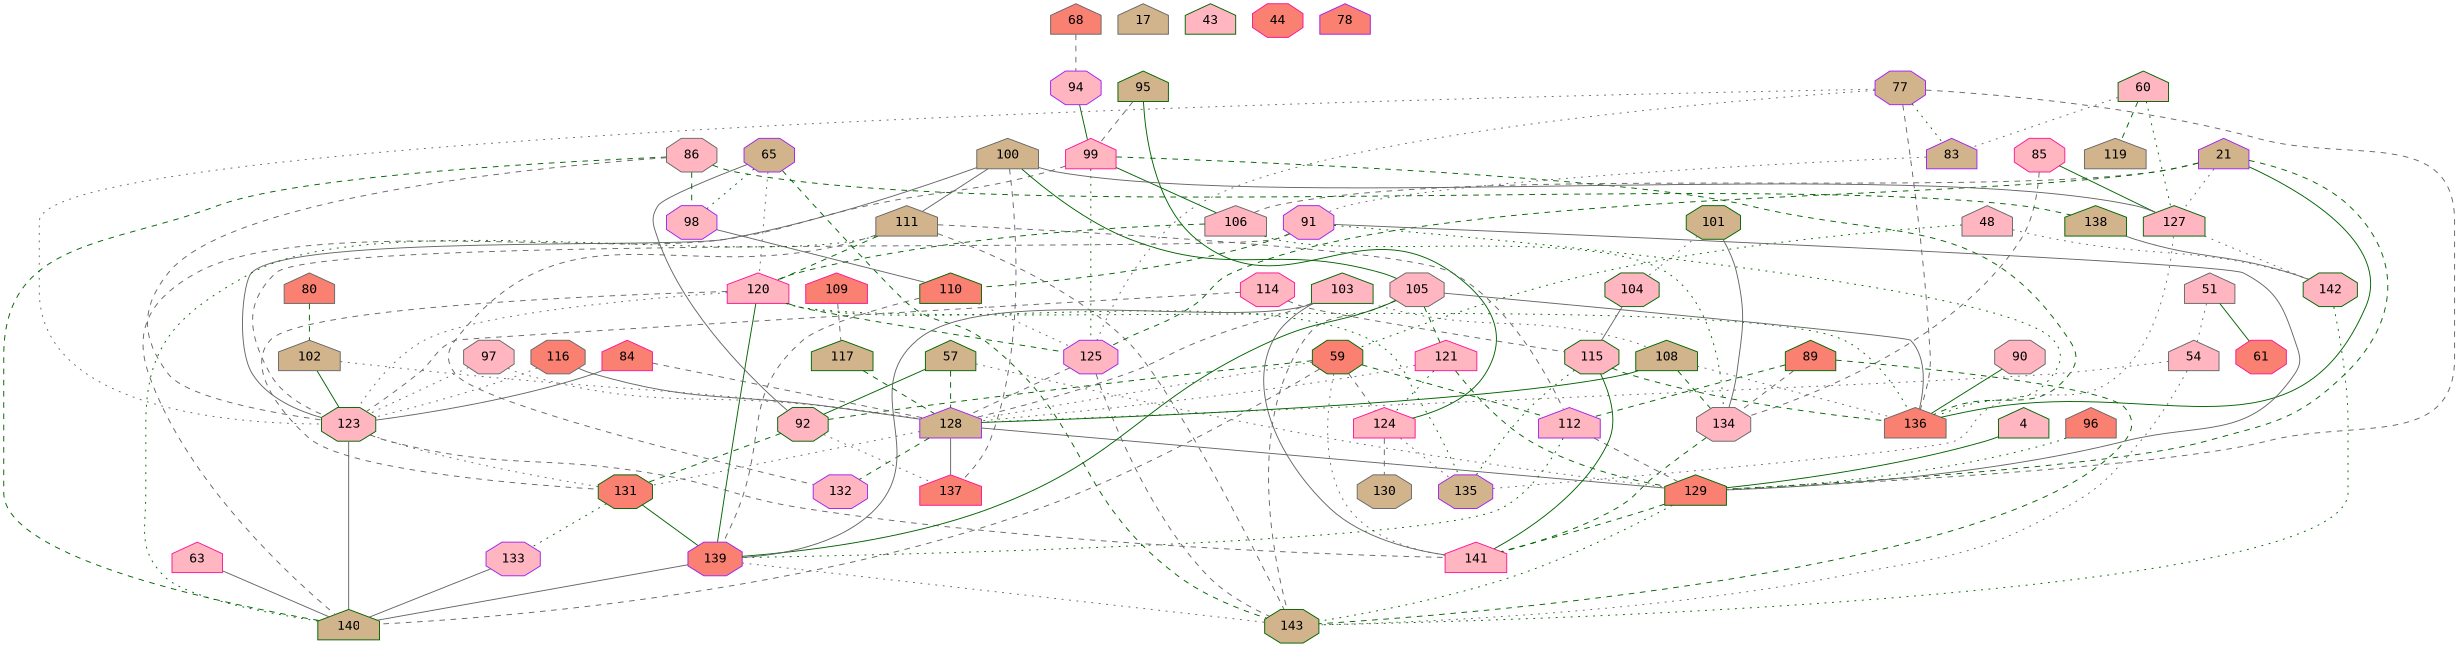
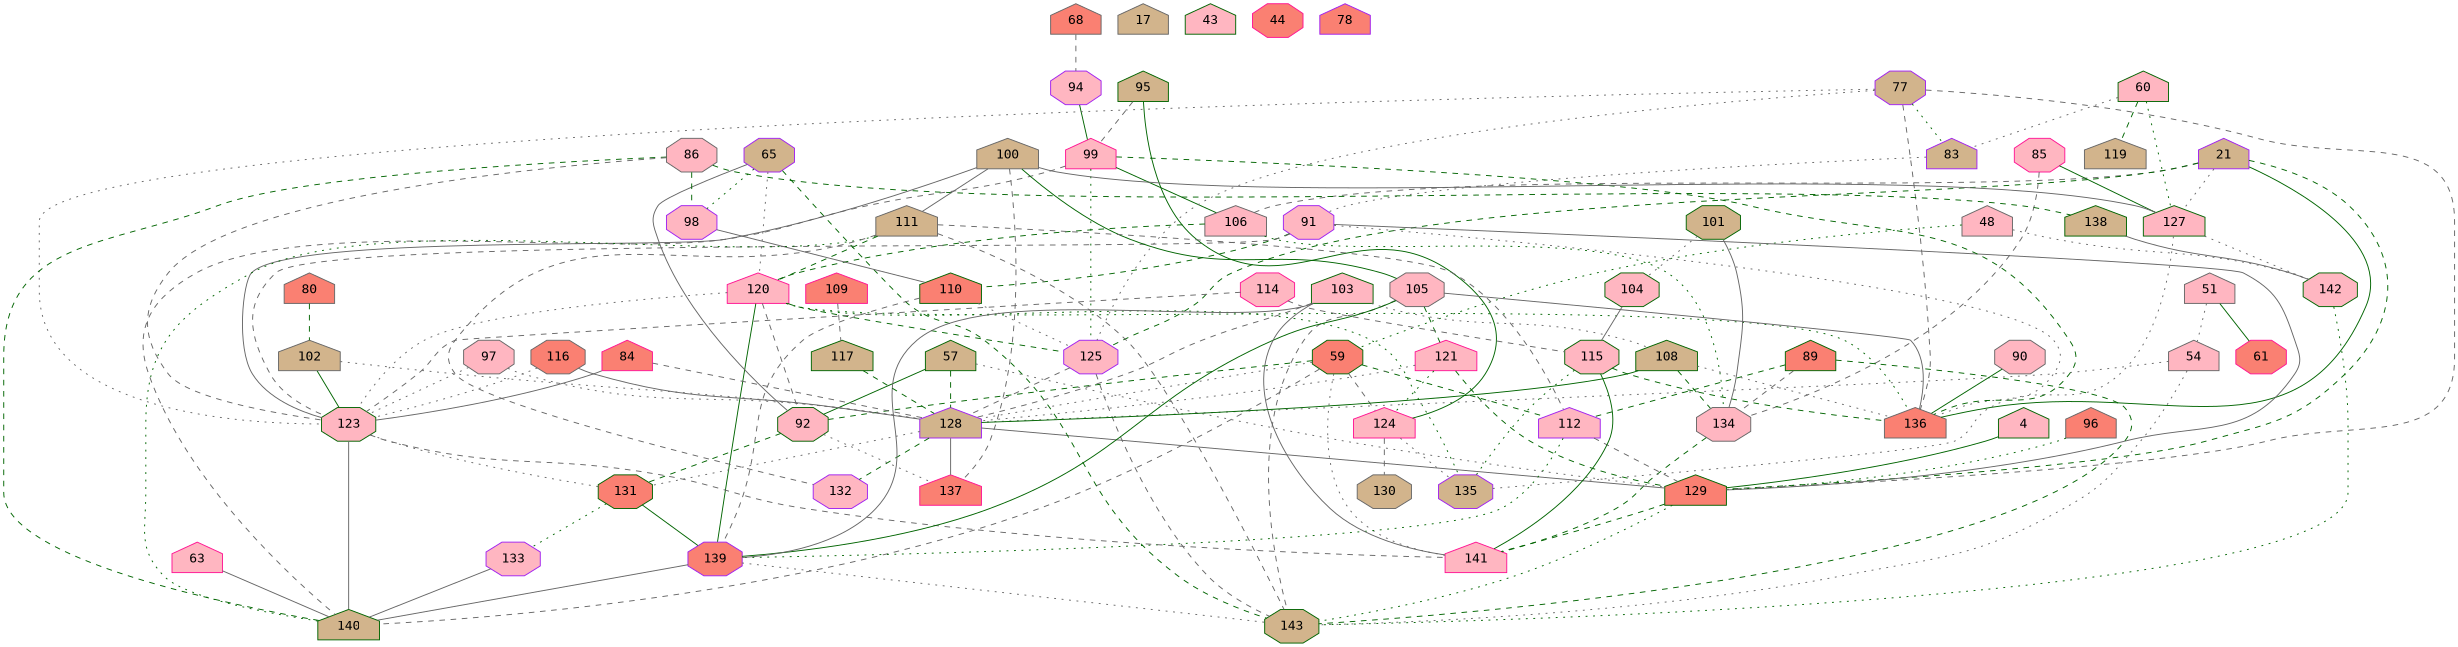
(1780, 273) -> (1780, 273)
(293, 329) -> (780, 355)
